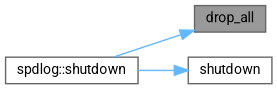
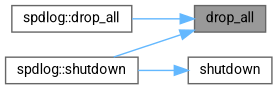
none -> (72, 19)
